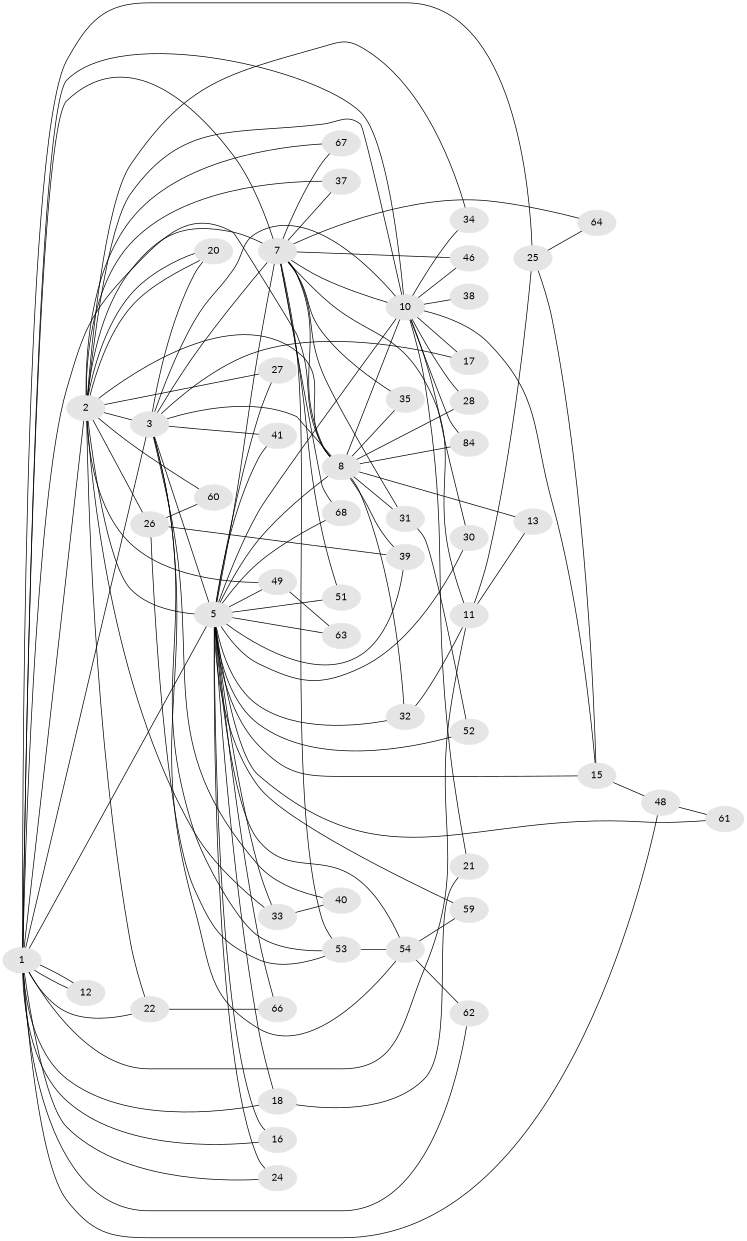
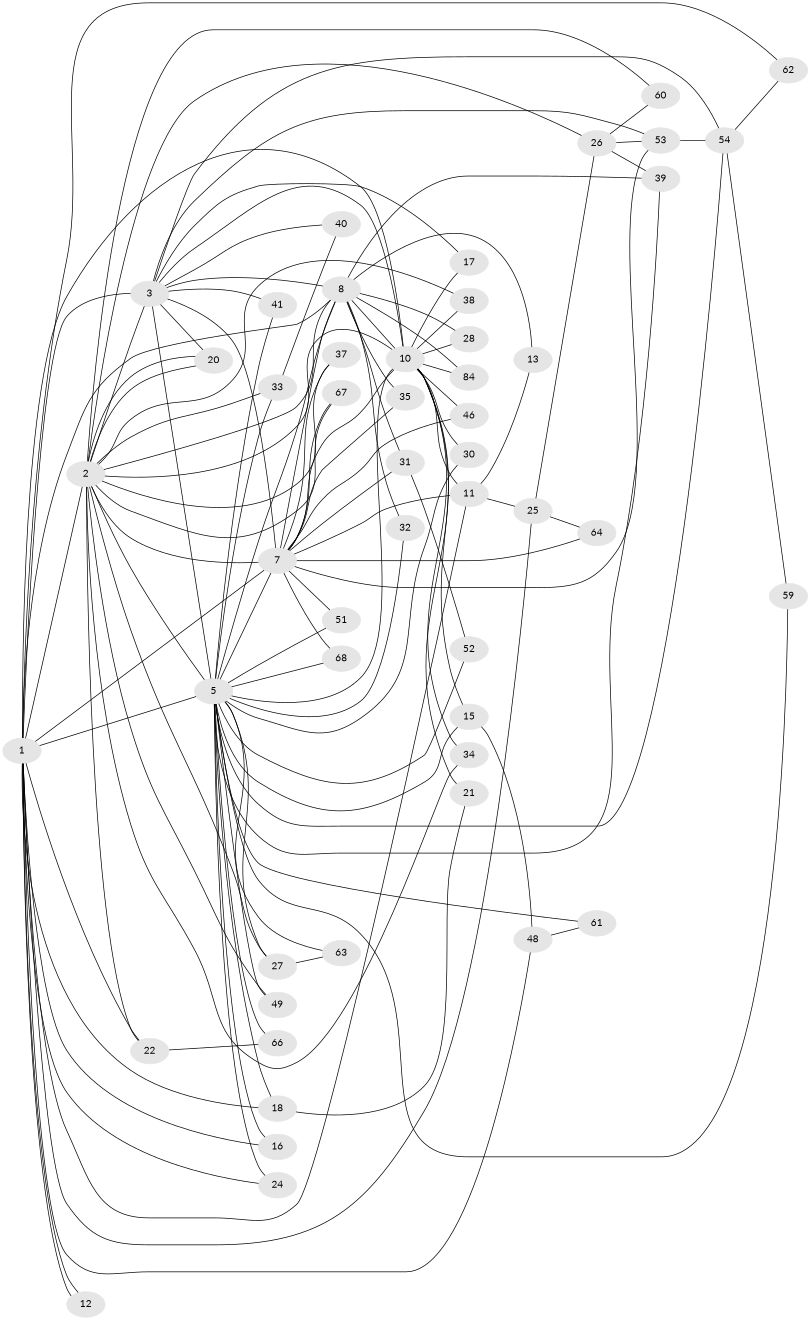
none -> (245, 313)
(580, 515) -> (565, 327)
(309, 609) -> (309, 960)
(438, 672) -> (437, 426)
